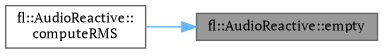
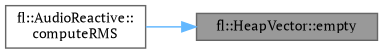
(287, 27) -> (287, 27)
